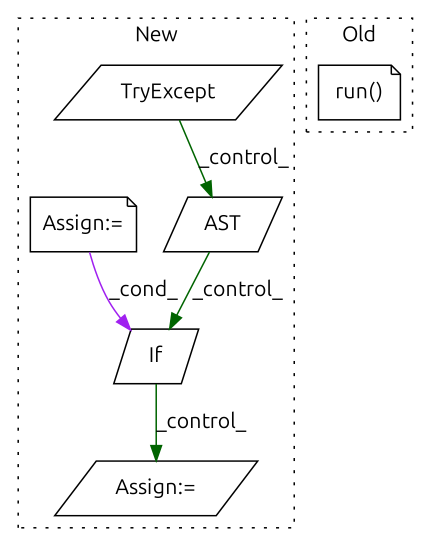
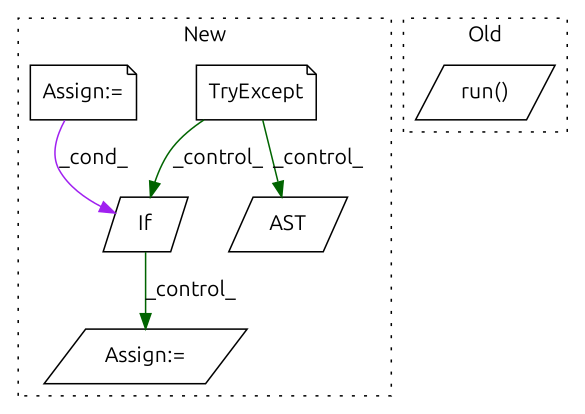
(168, 93) -> (256, 93)
(359, 93) -> (485, 93)
(193, 284) -> (174, 146)
